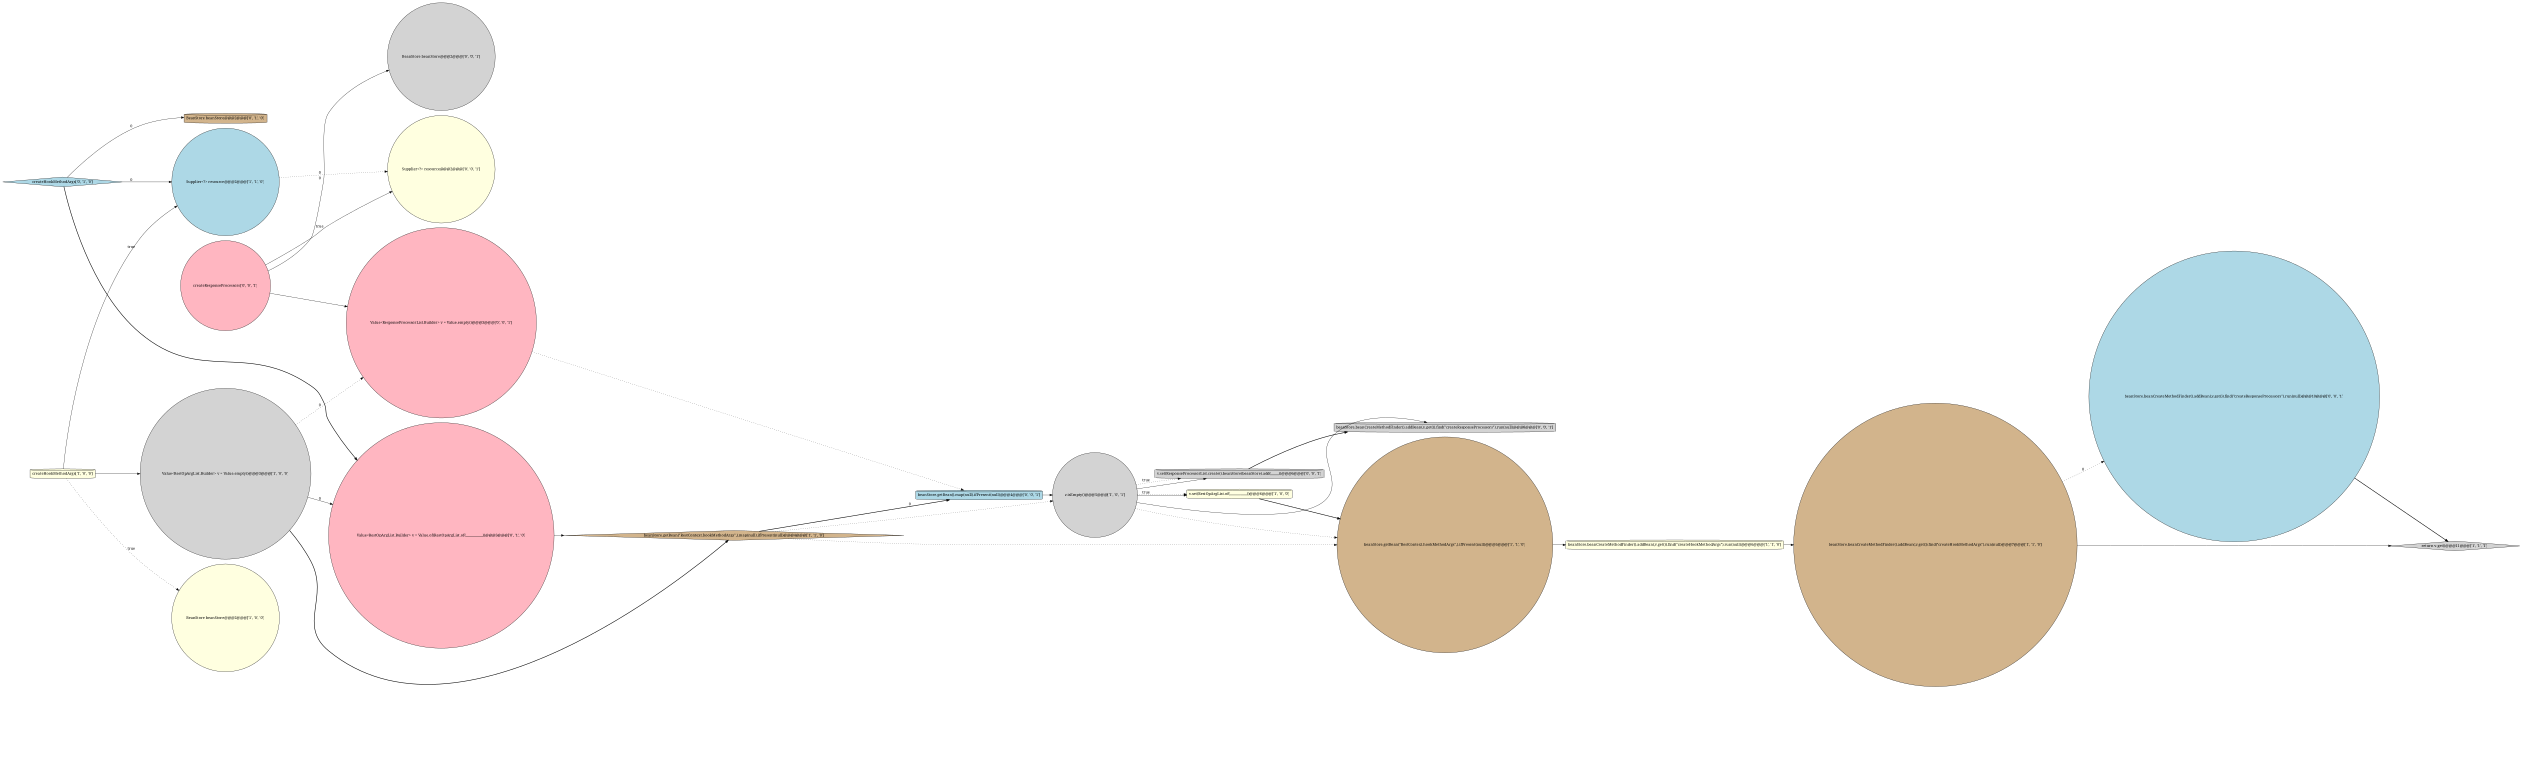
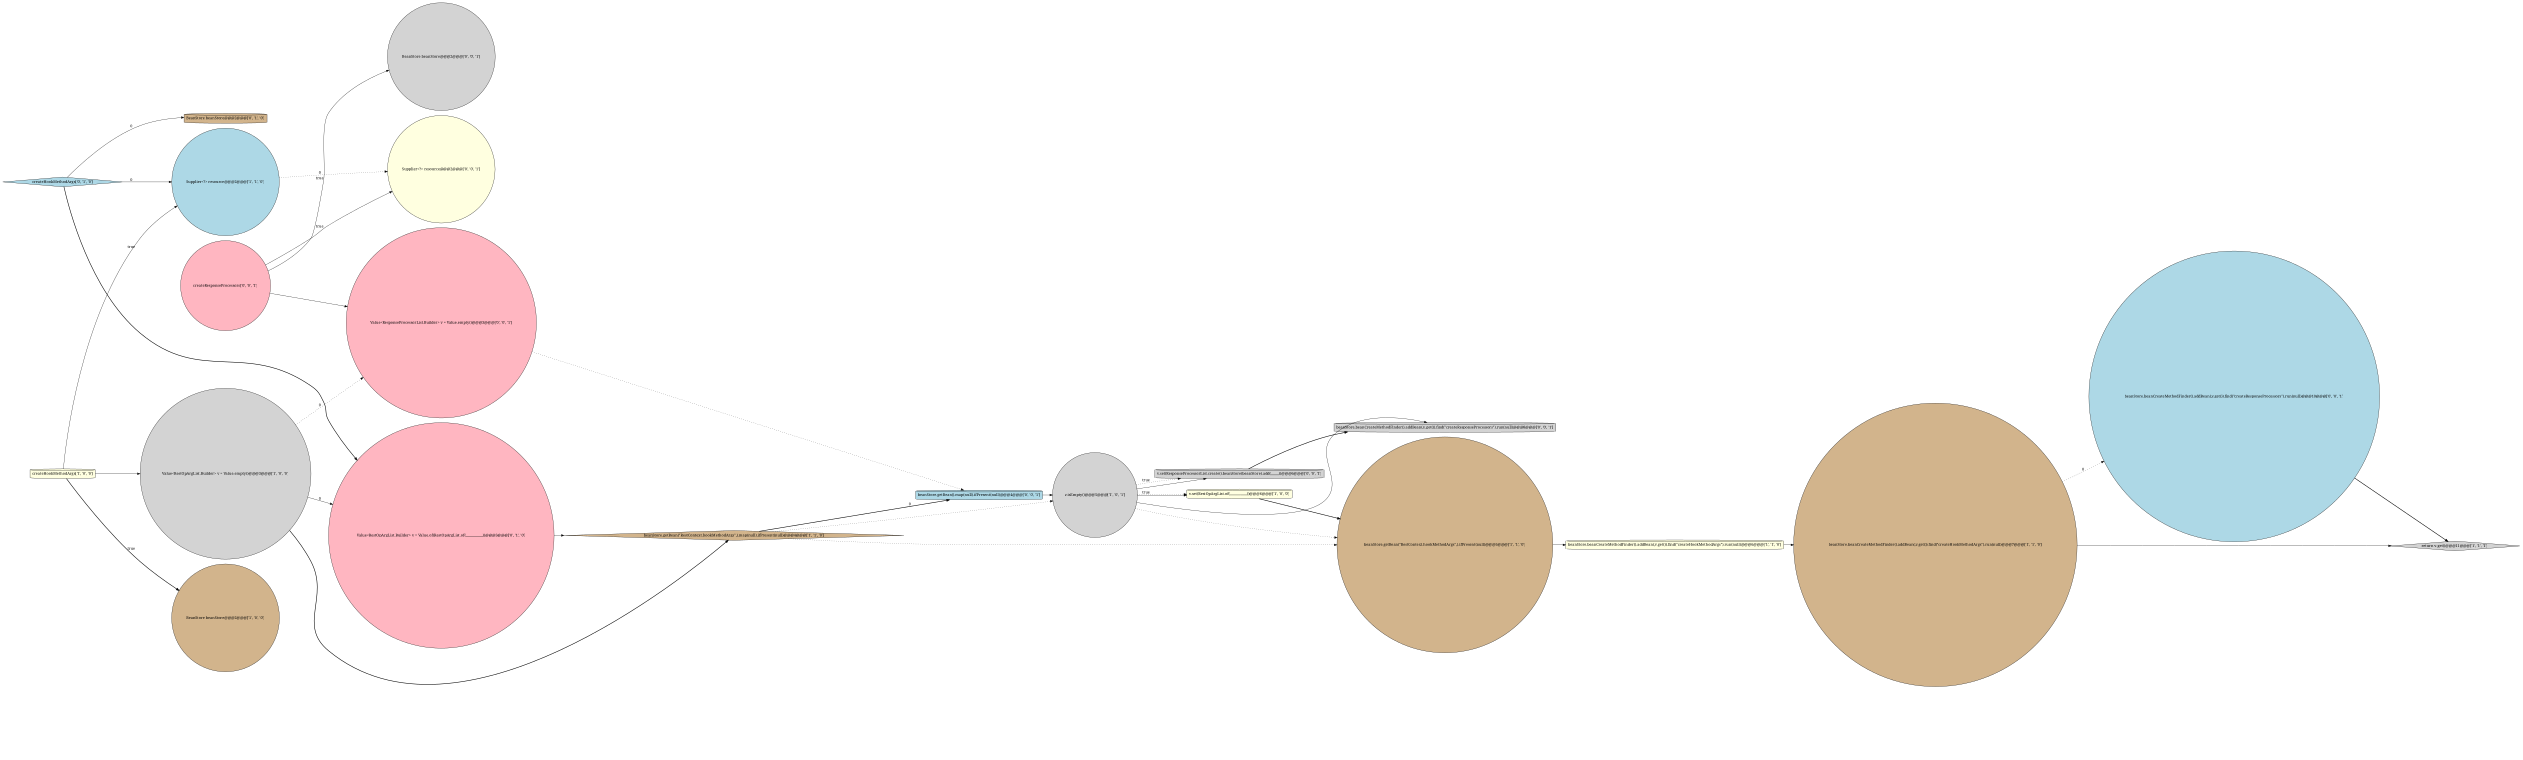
(320, 178) -> (320, 178)
(117, 539) -> (117, 539)
(226, 618) -> (226, 618)
